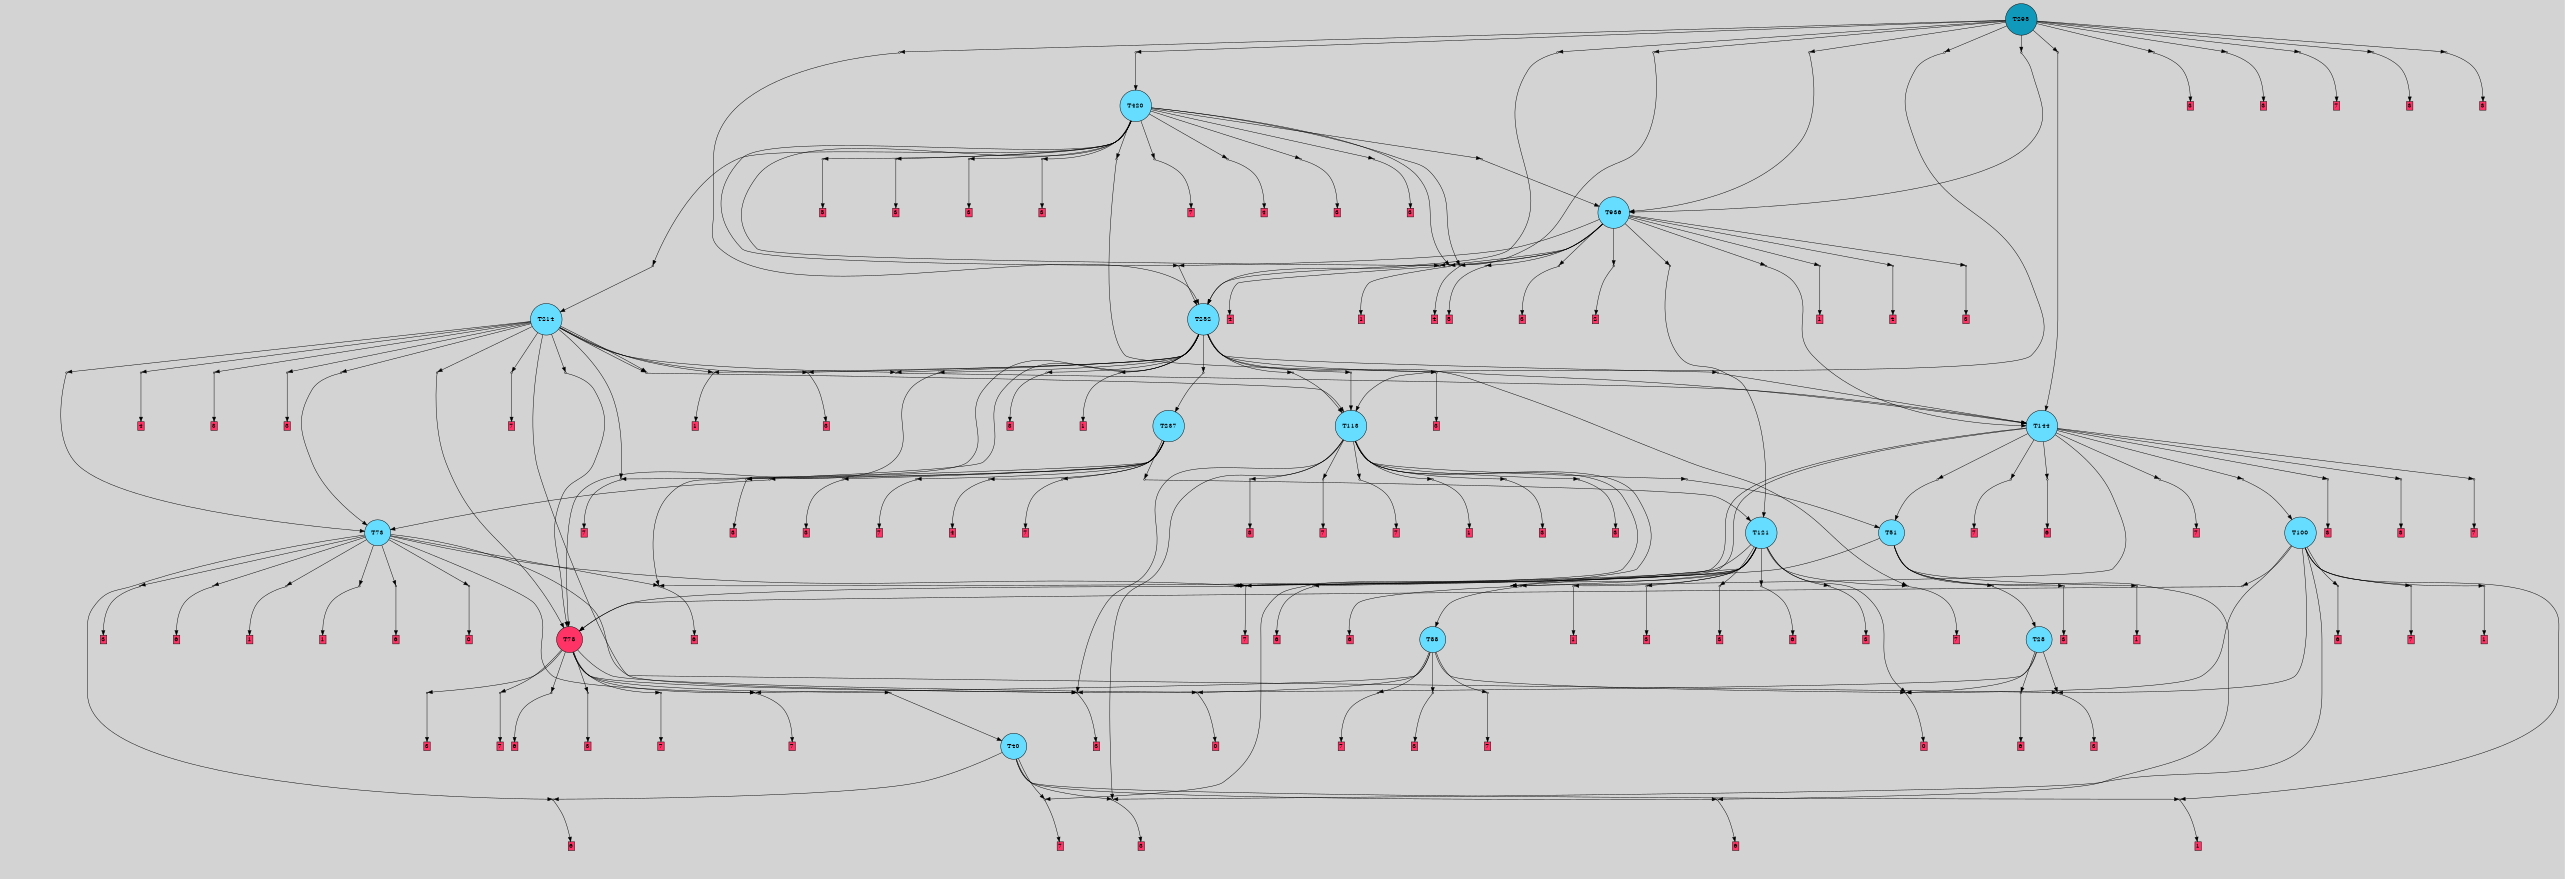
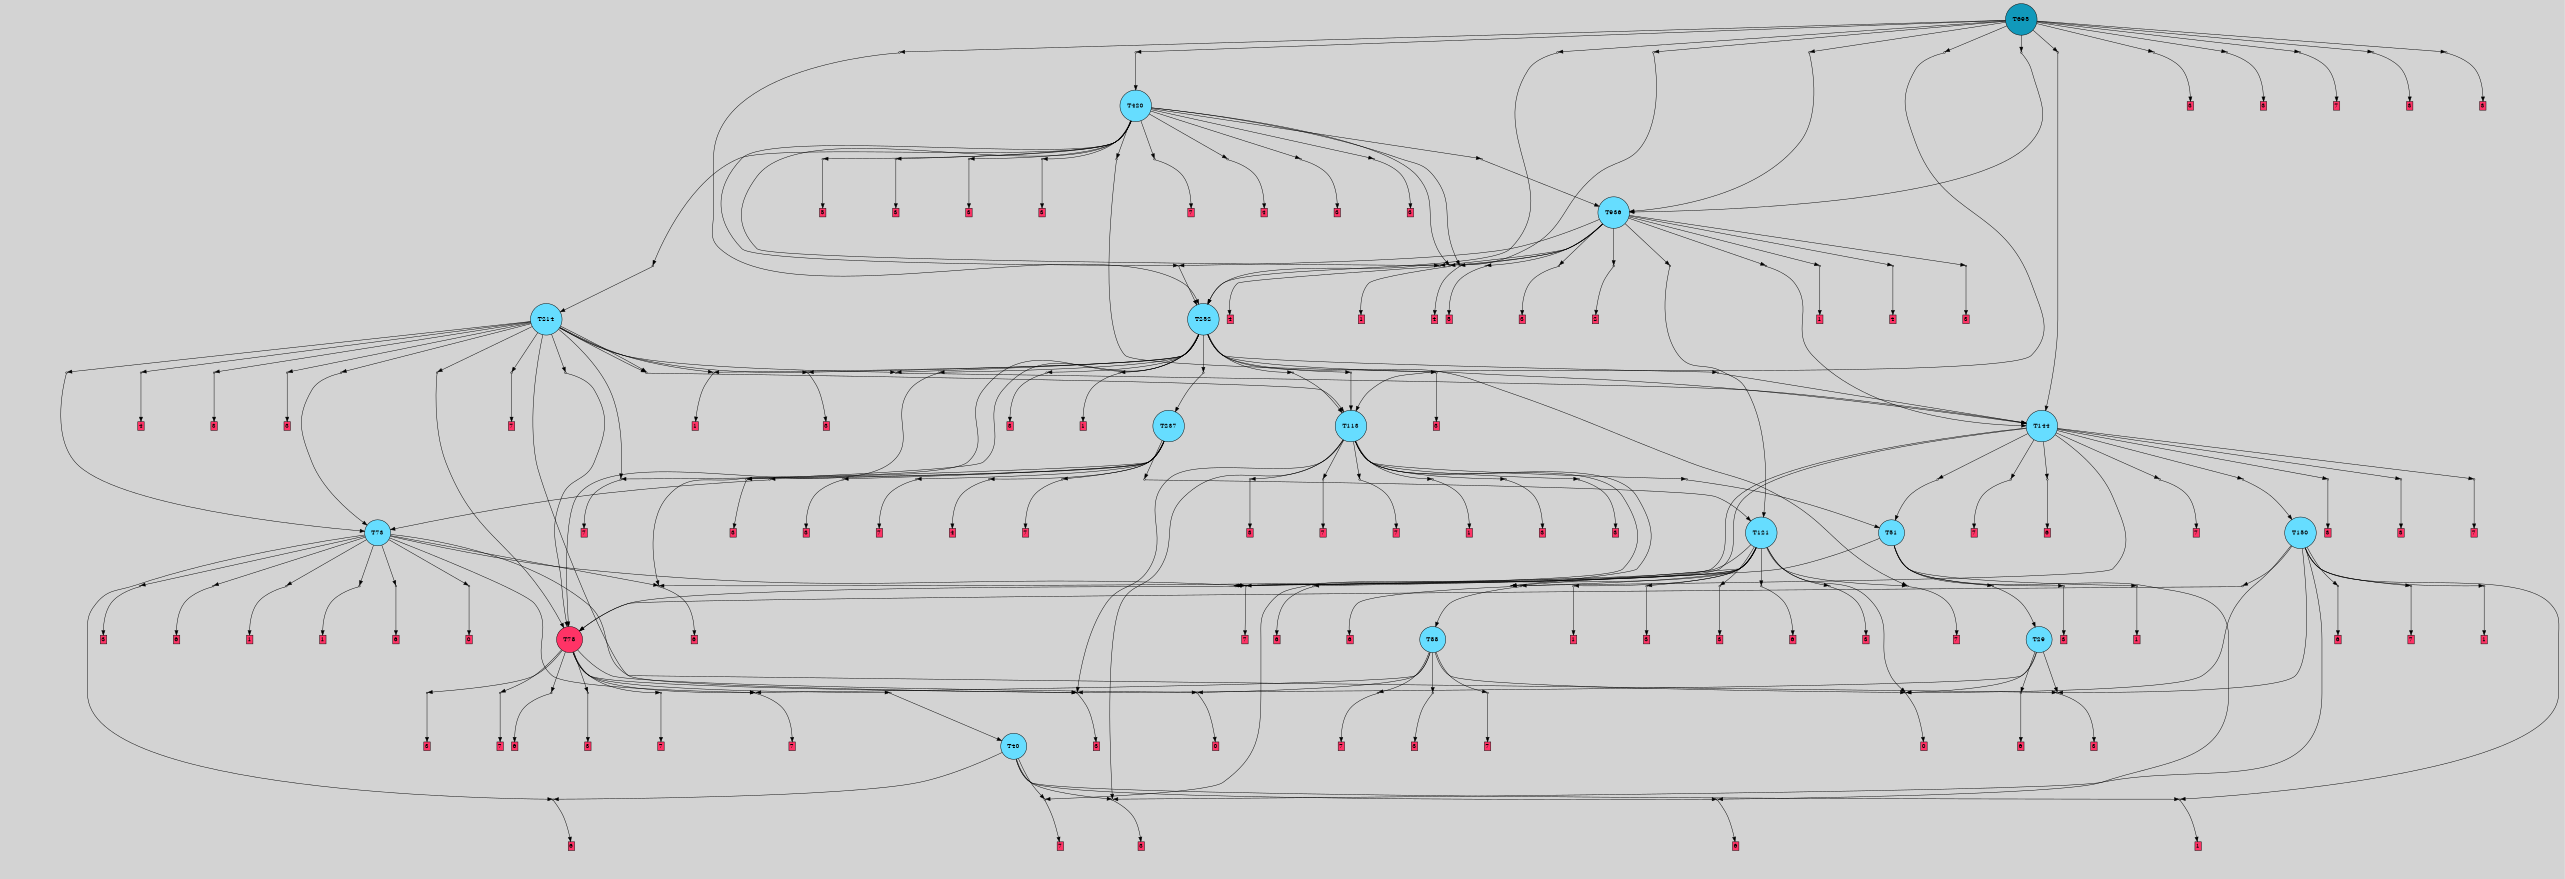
(2021, 19) -> (2021, 19)
(2300, 533) -> (2300, 533)
(2039, 640) -> (2039, 640)
